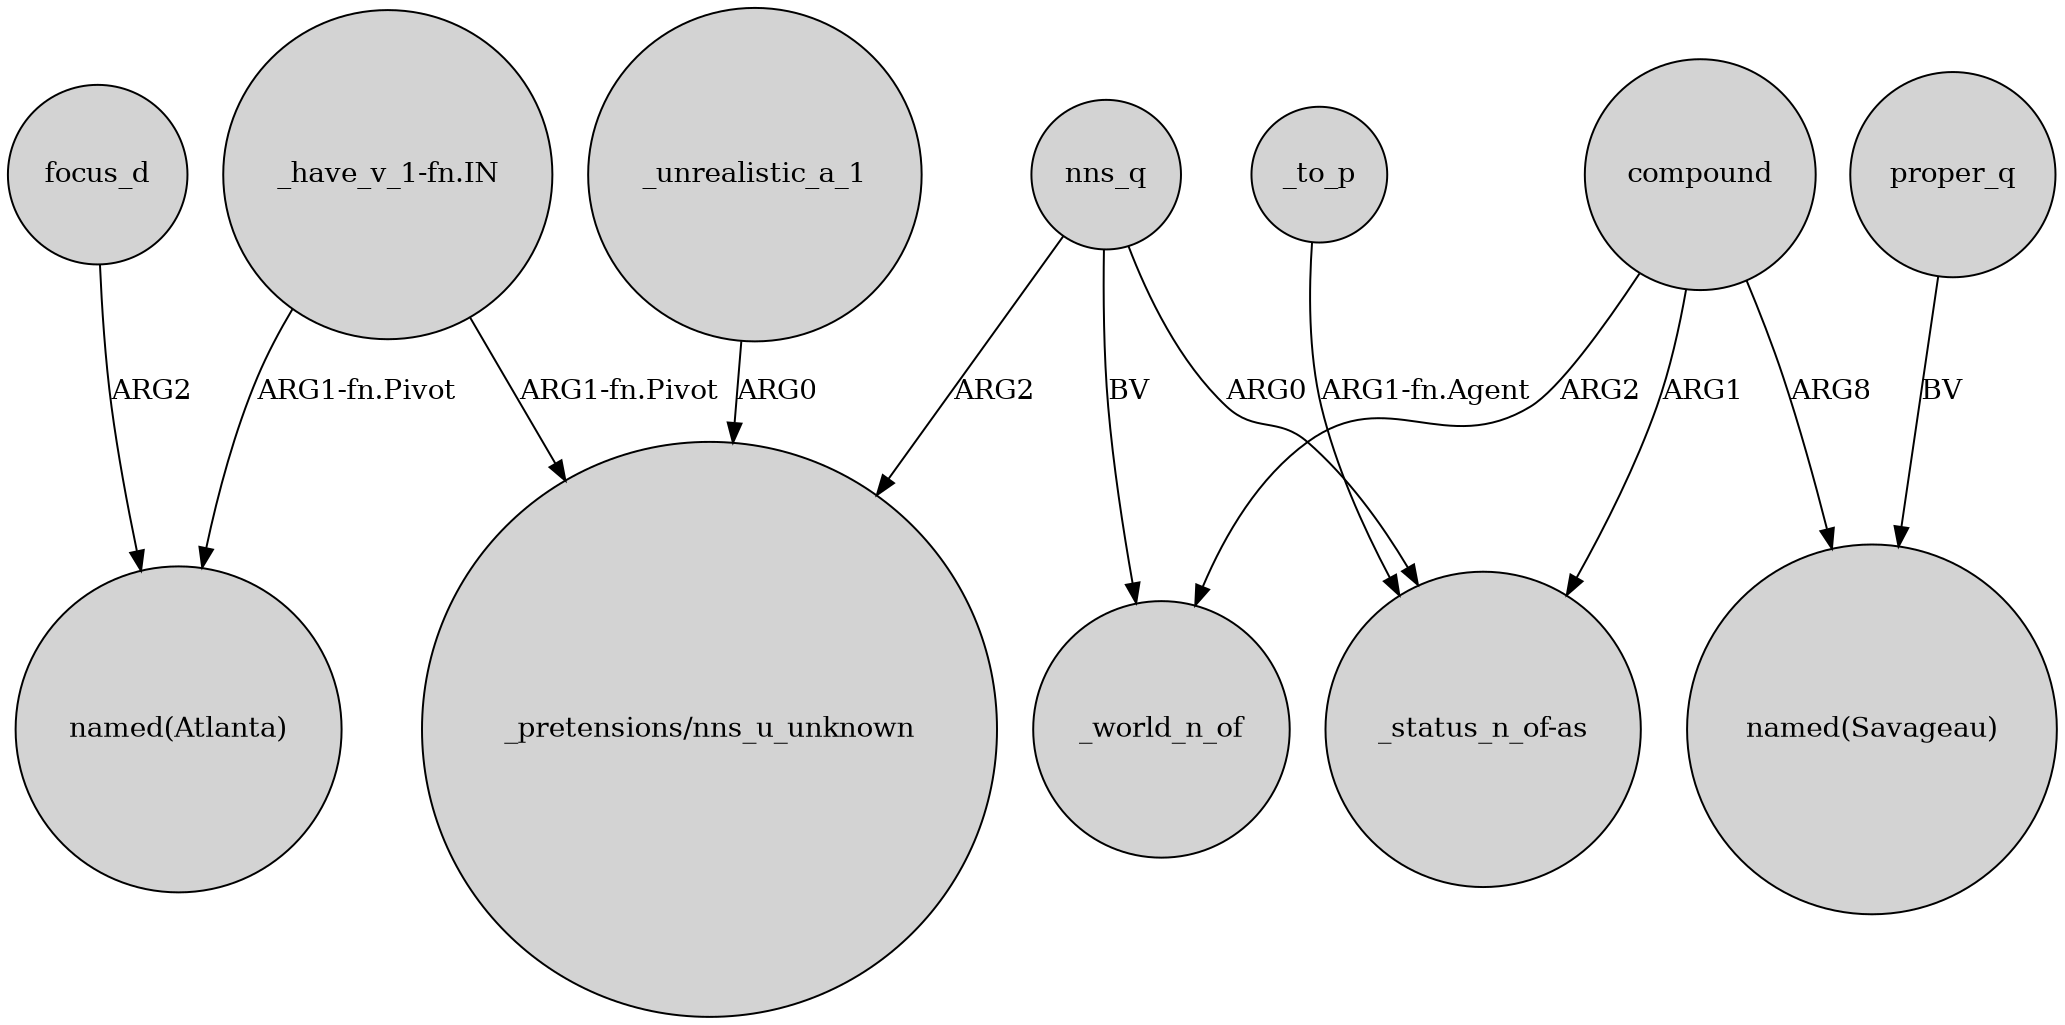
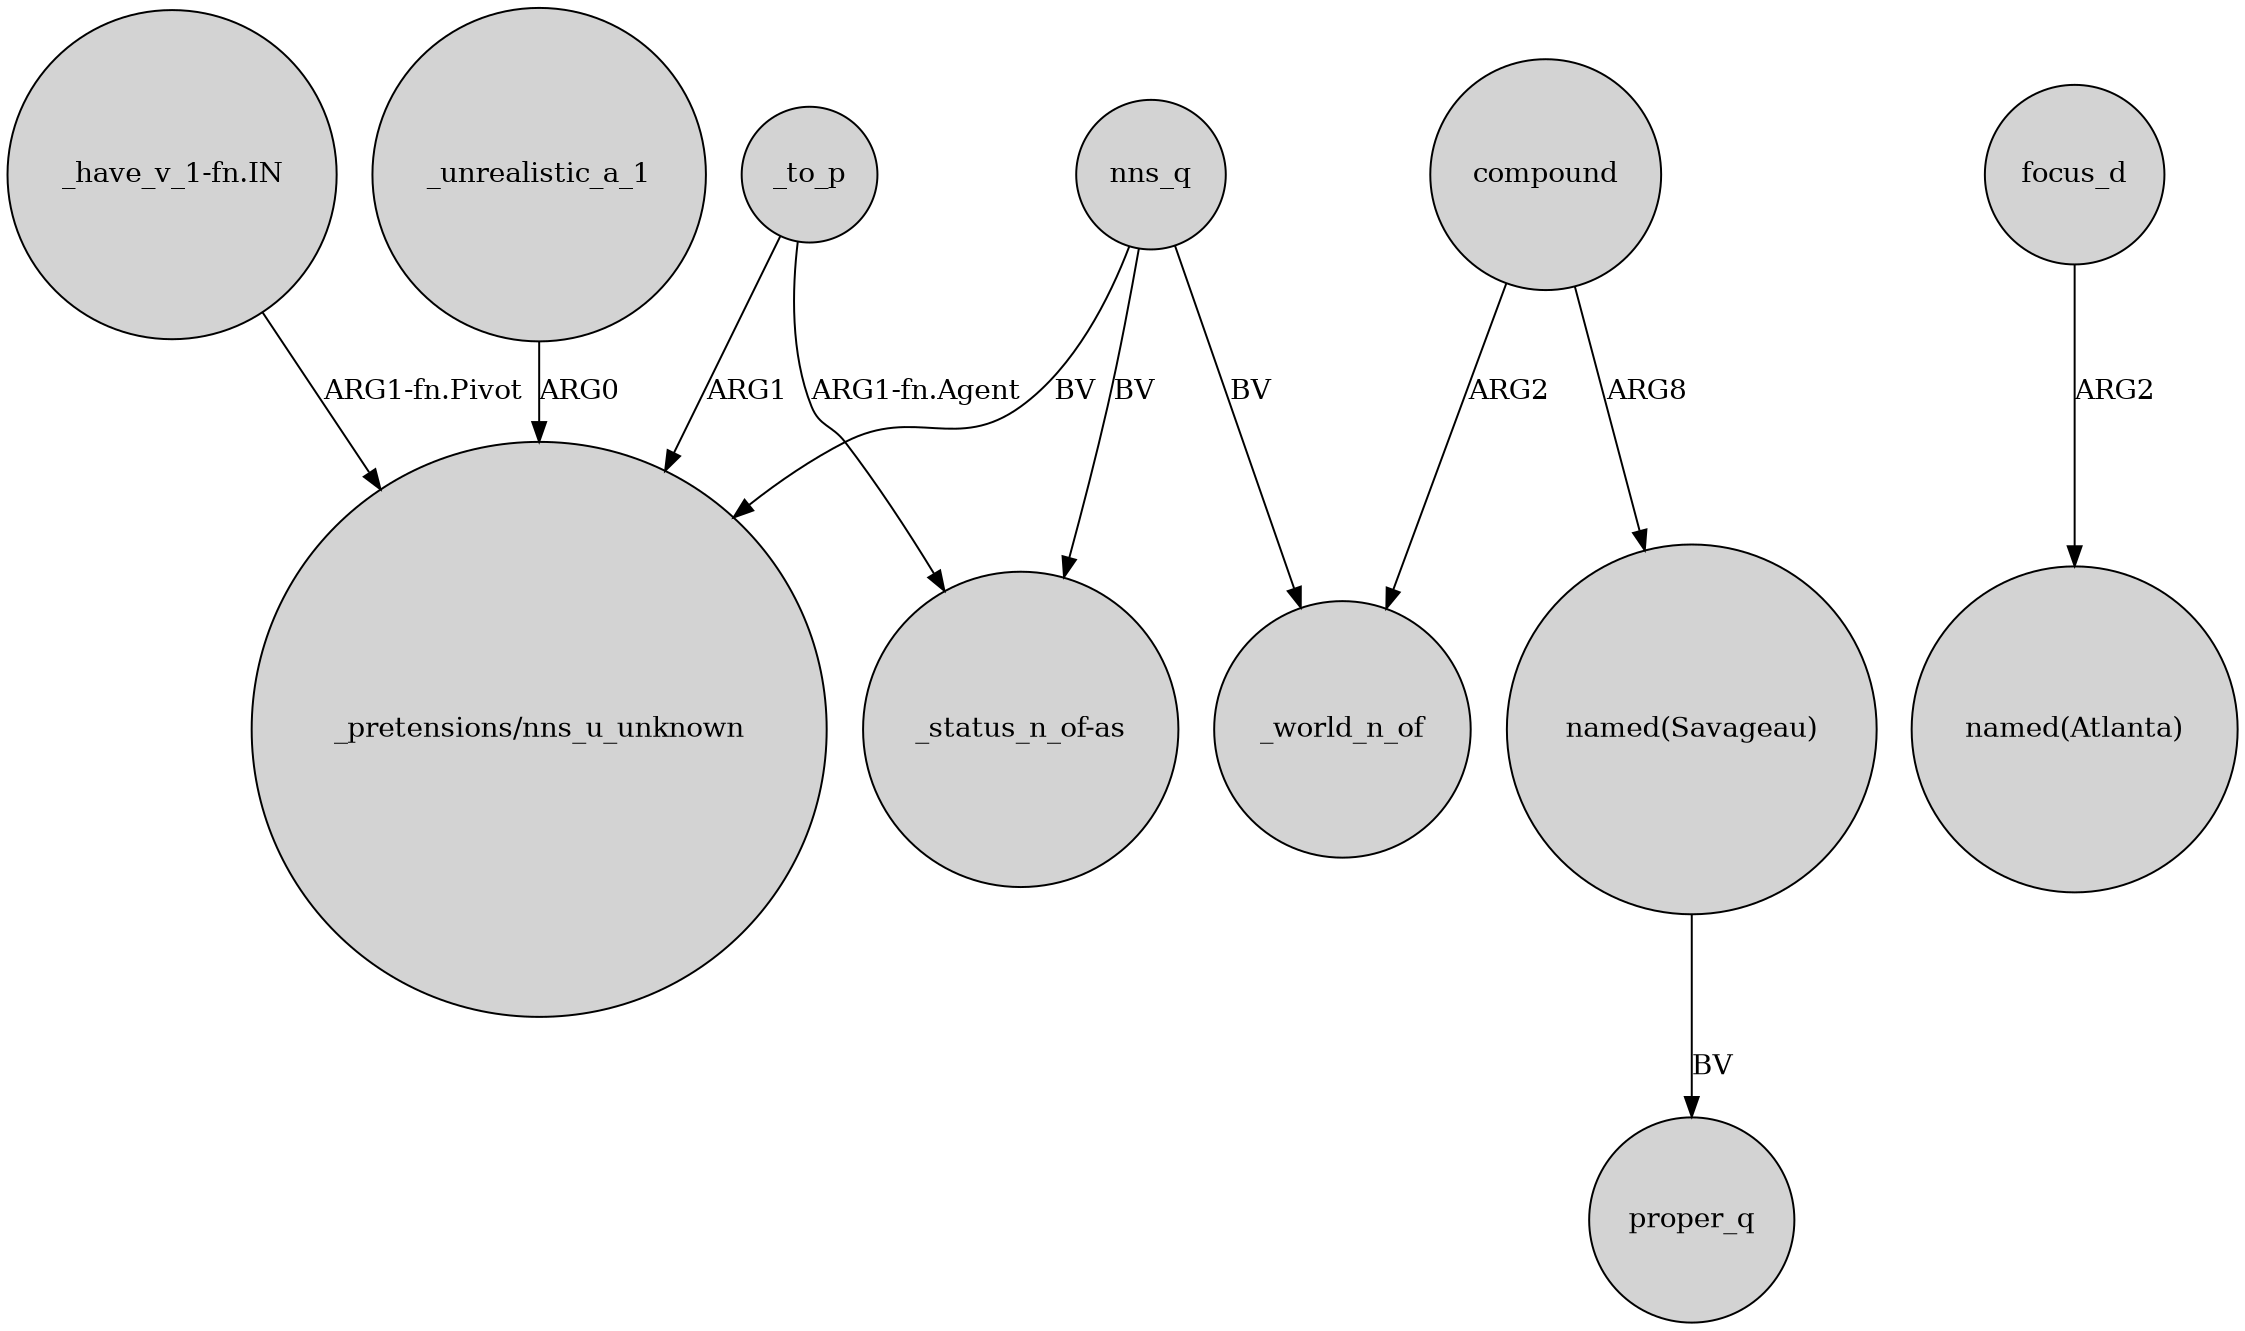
none -> (727, 344)
(995, 392) -> (1075, 392)
(1267, 392) -> (1134, 392)
(1920, 402) -> (1692, 1006)
(240, 425) -> none
(1645, 438) -> none
